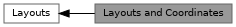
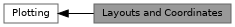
(32, 14) -> (31, 14)
